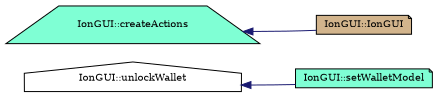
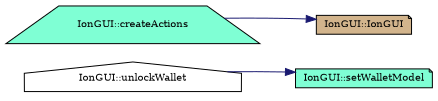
(285, 31) -> (265, 18)
(273, 85) -> (256, 72)
